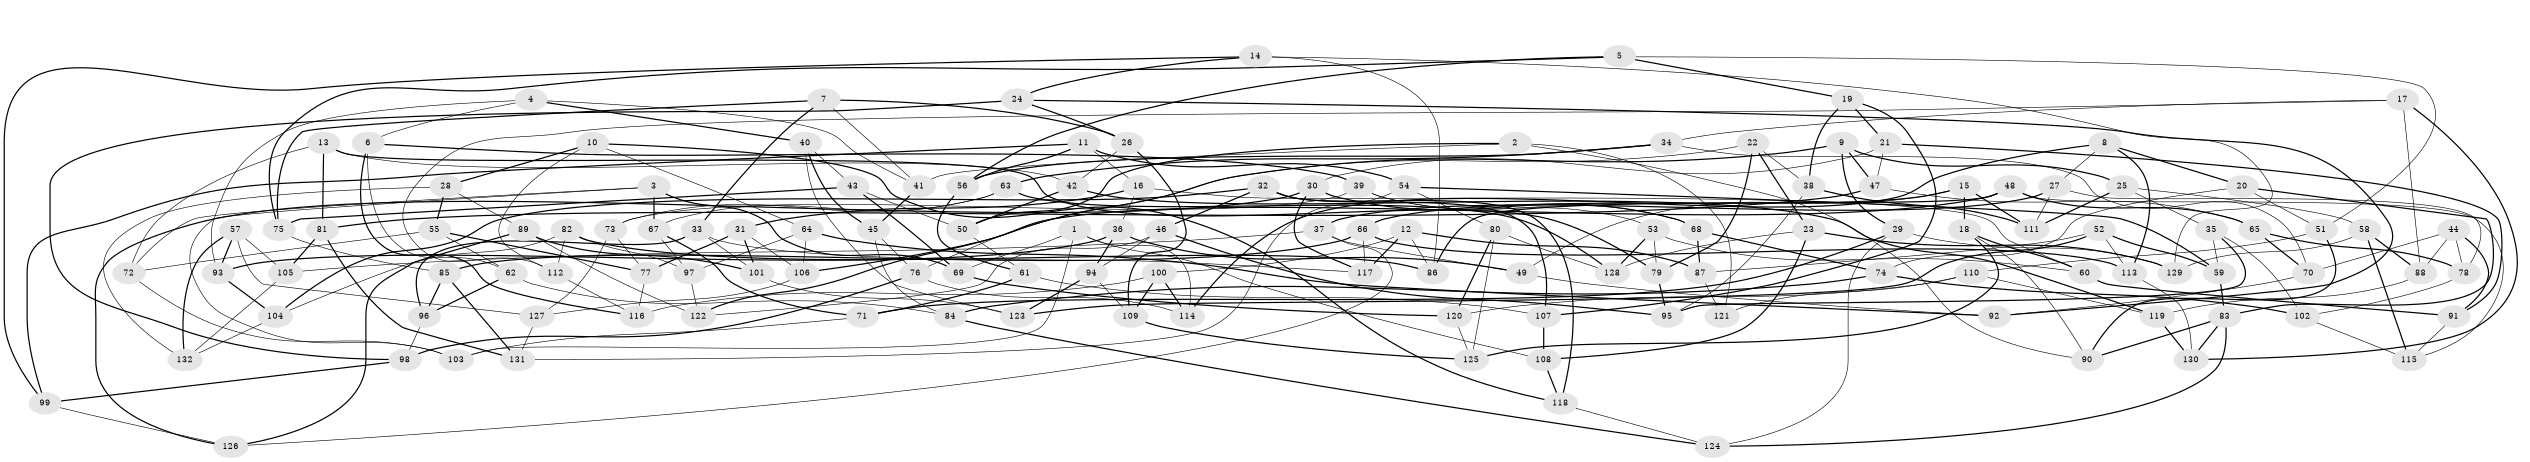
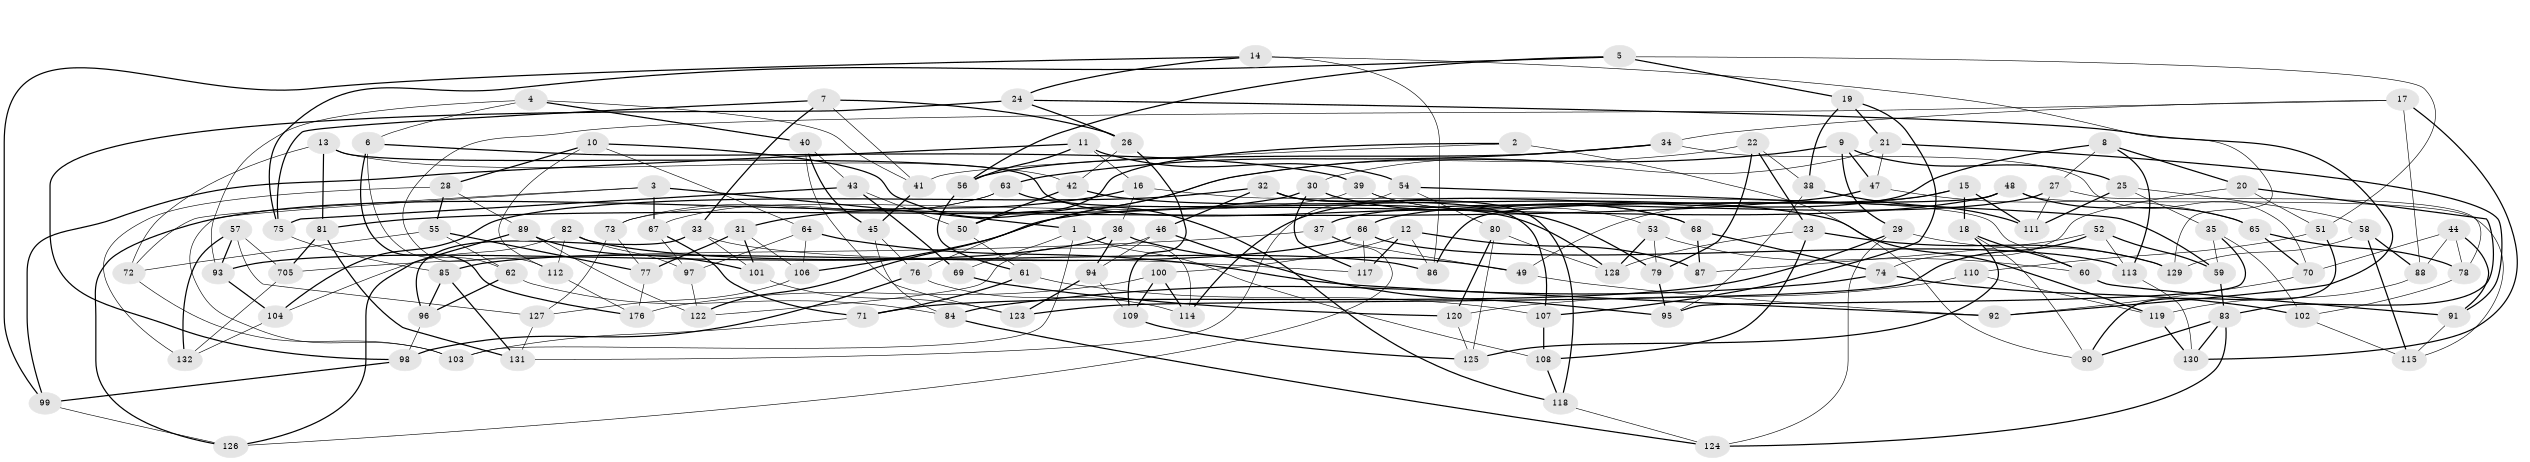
(800, 247) -> (864, 207)
(286, 273) -> (286, 273)
(637, 317) -> (637, 317)
(1722, 317) -> none
